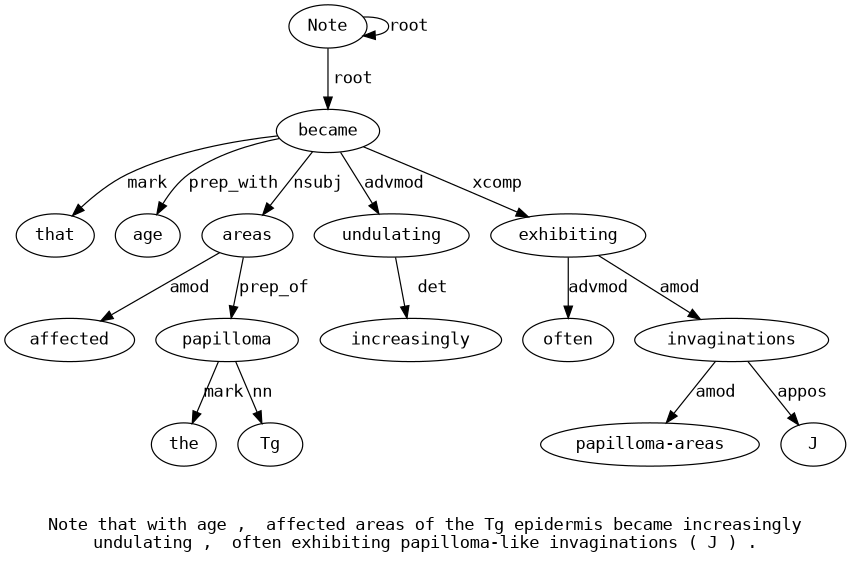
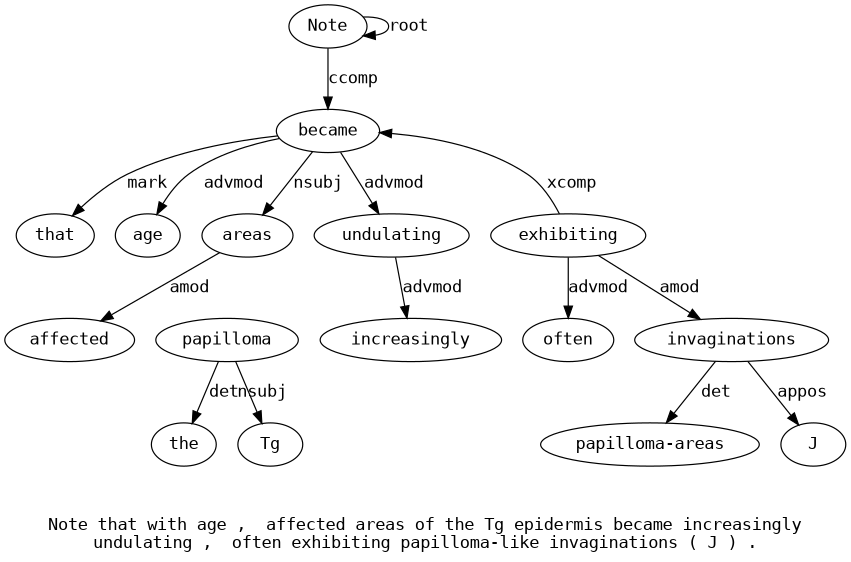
(353, 79) -> (353, 79)
(440, 179) -> (487, 154)
(234, 183) -> (234, 183)
(238, 282) -> none
(432, 288) -> (432, 288)
(224, 392) -> (224, 392)
(263, 392) -> (263, 392)
(716, 392) -> (716, 392)
